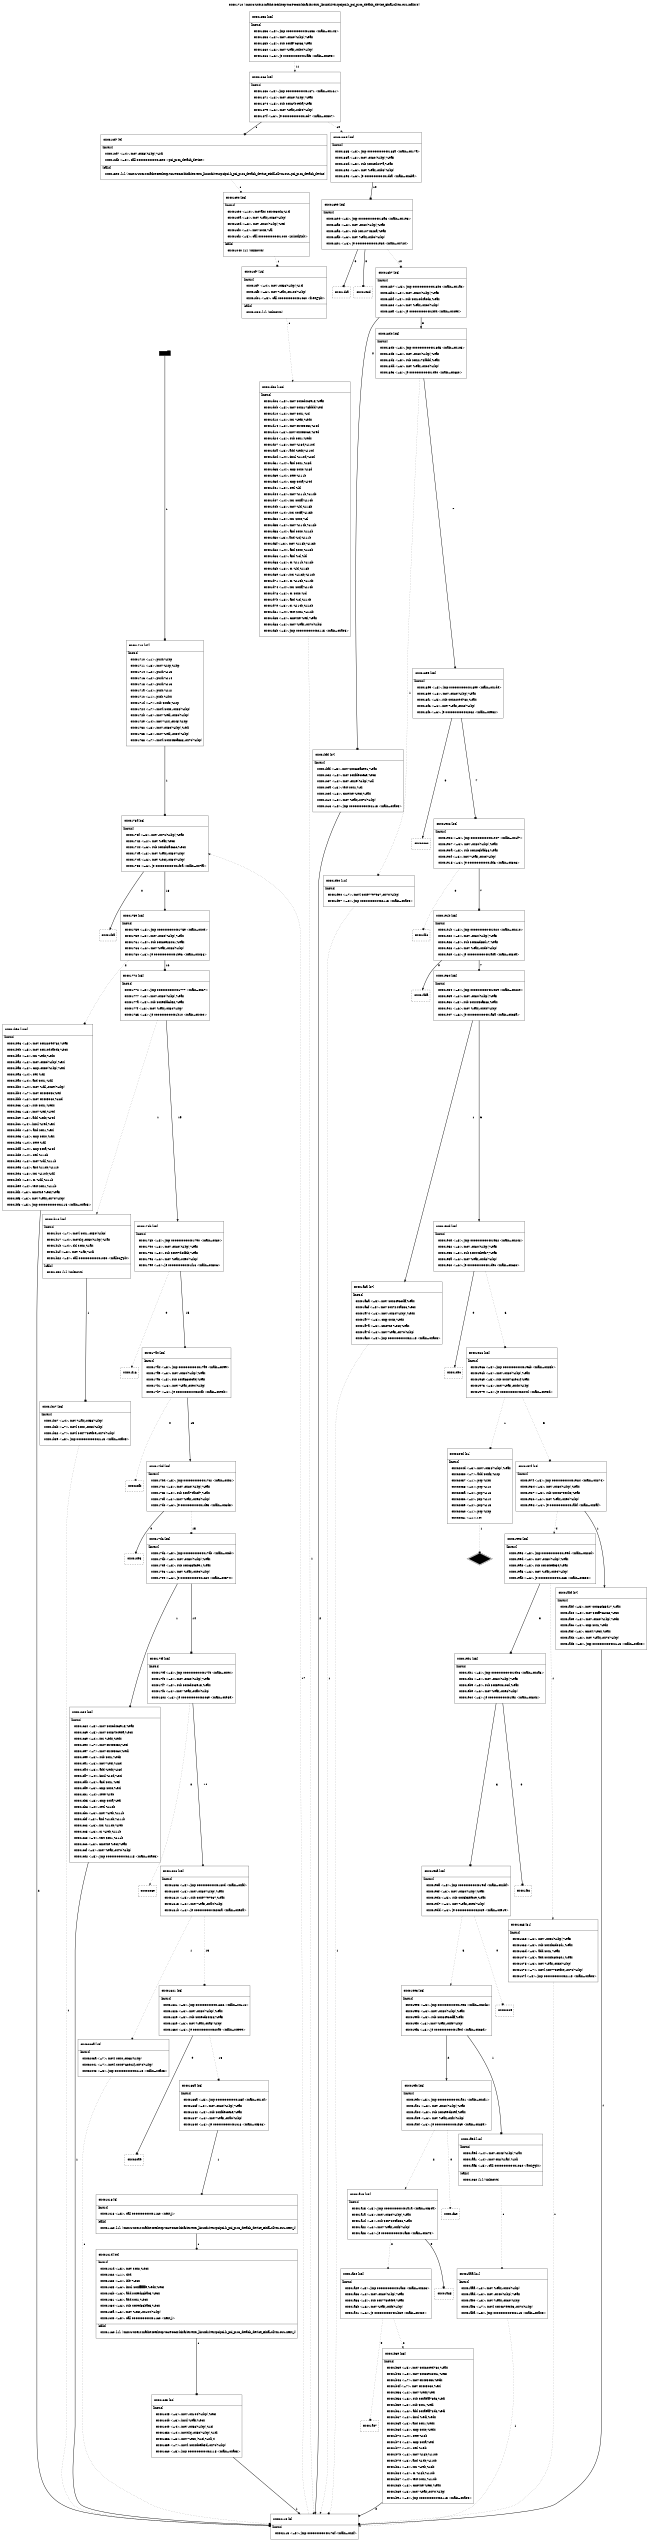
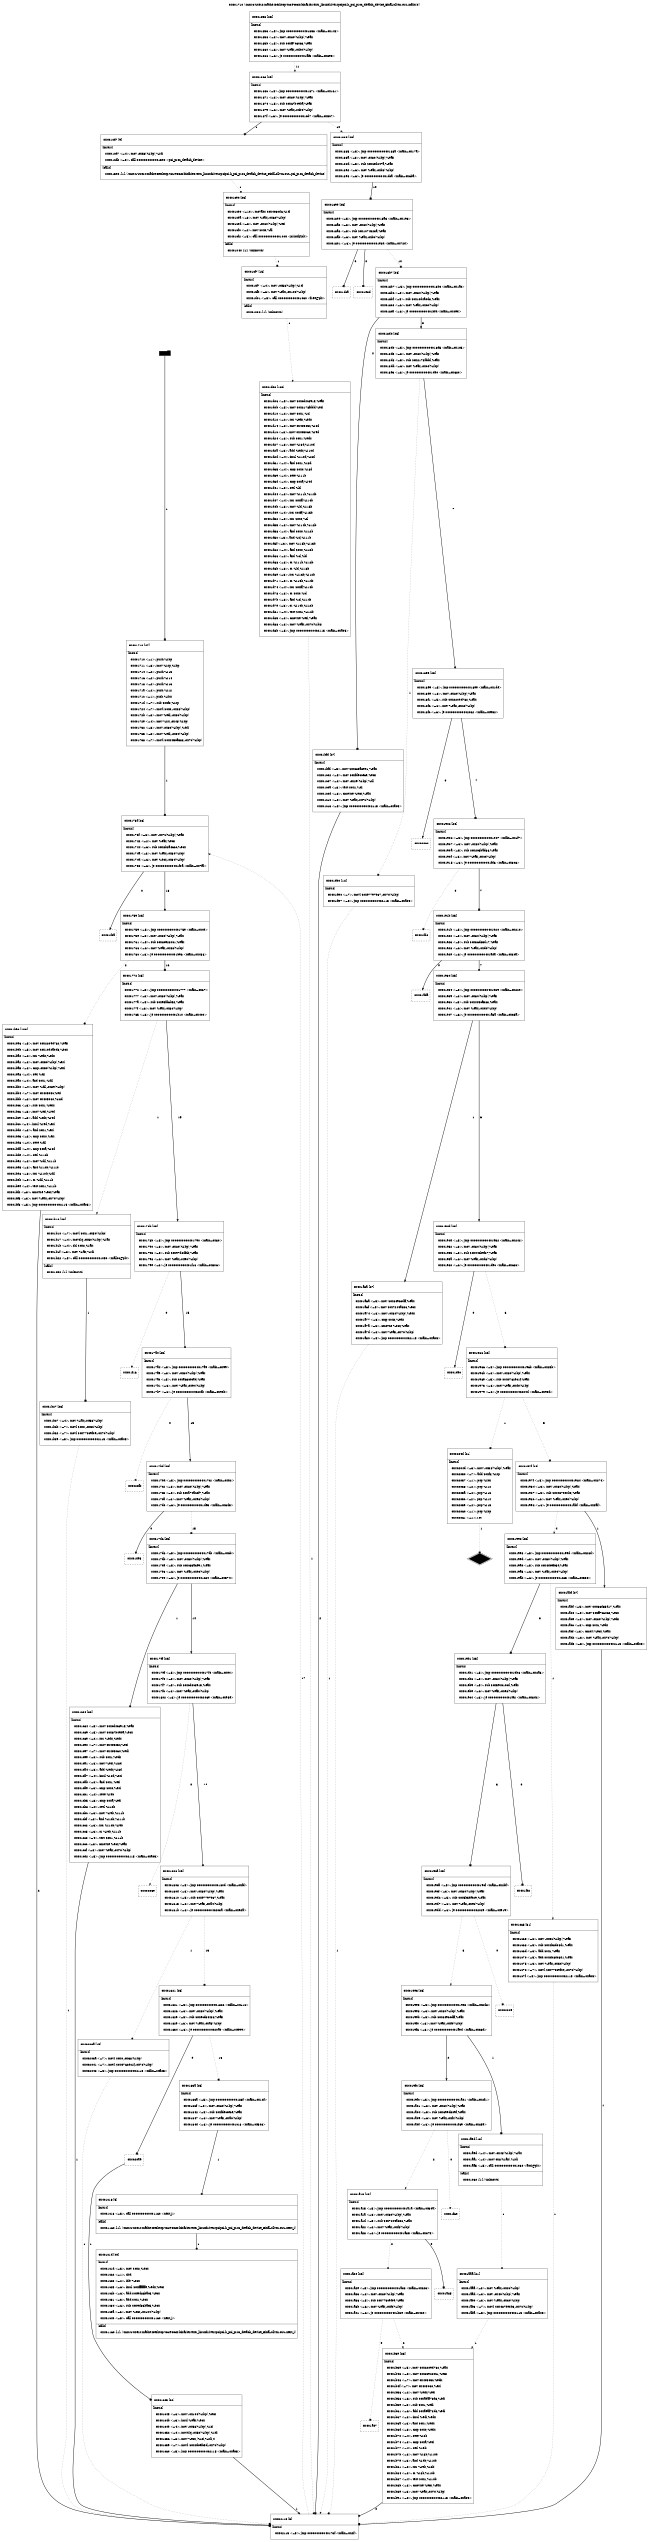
(191, 1618) -> (191, 1618)
(318, 1660) -> (318, 1660)
(197, 2366) -> (89, 2285)
(496, 2472) -> (480, 2333)
